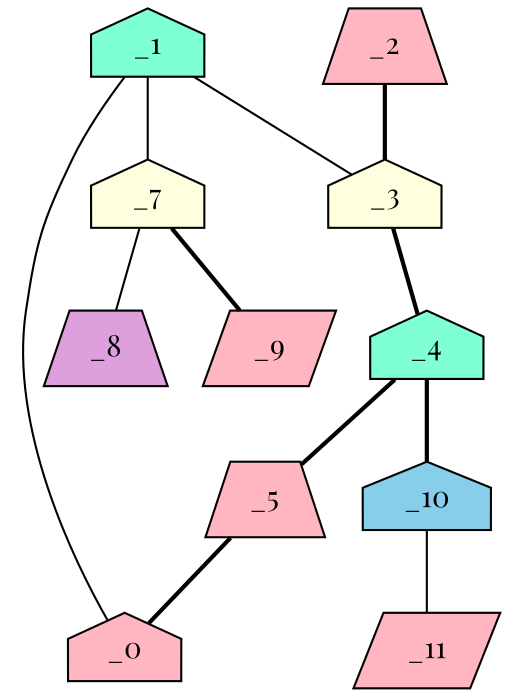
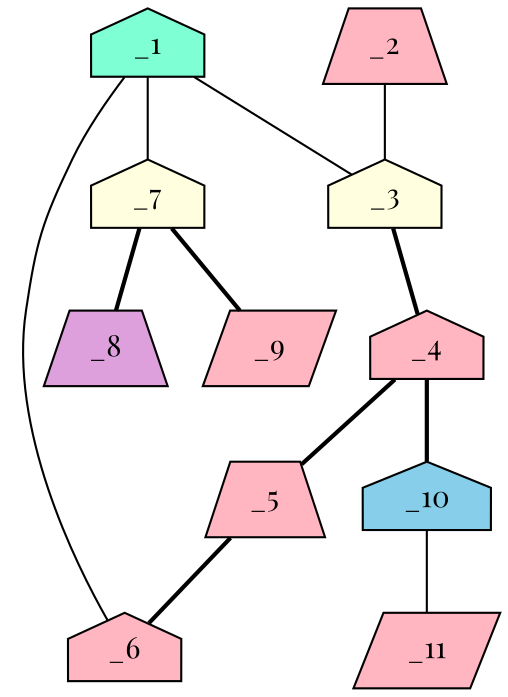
(385, 122) -> (385, 122)
(128, 269) -> (128, 269)
(427, 348) -> (427, 348)
(125, 651) -> (125, 651)
